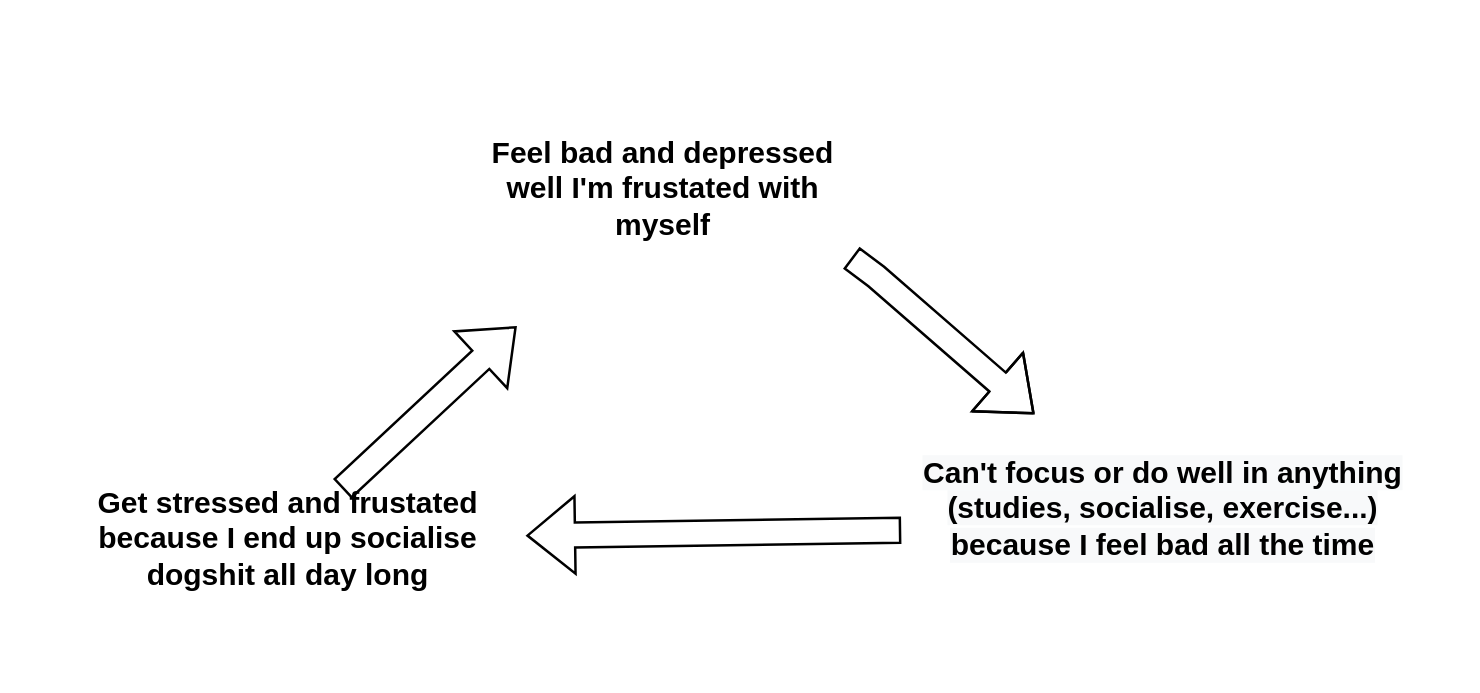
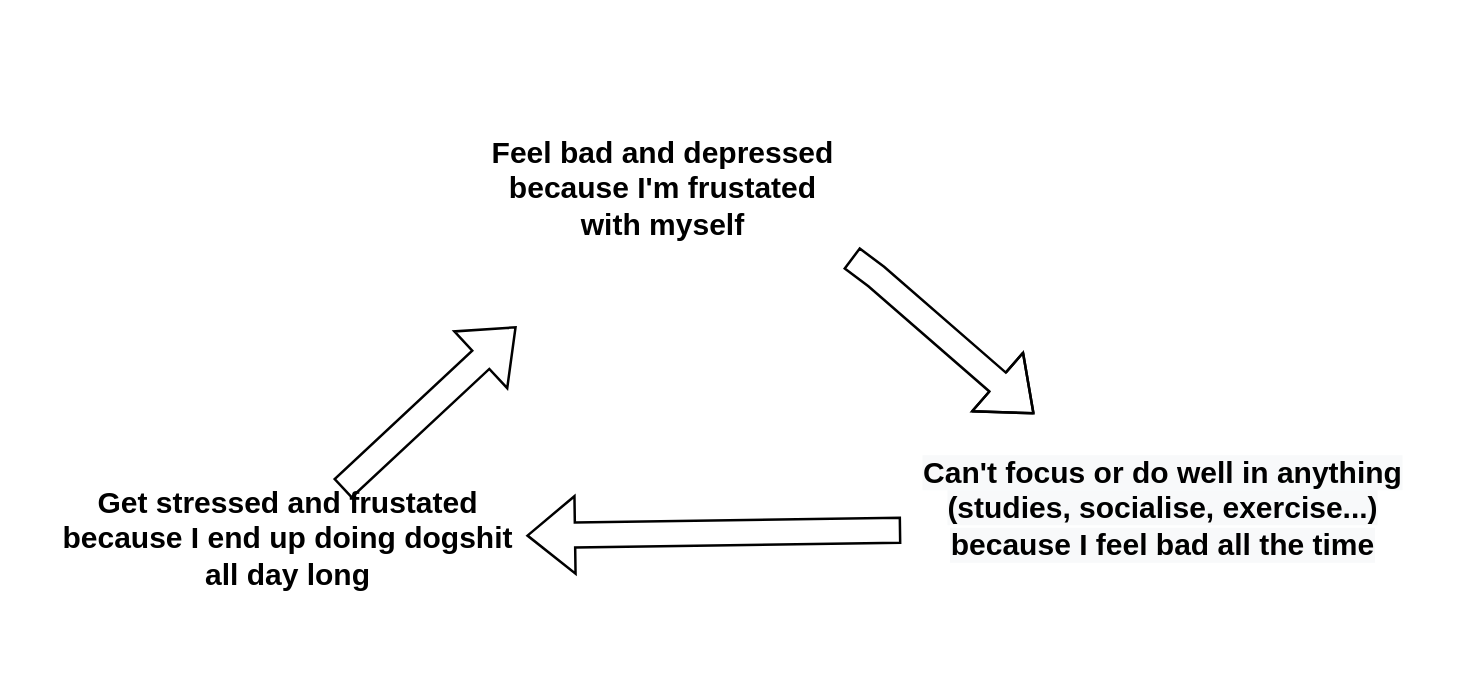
(664, 189) -> (664, 189)
(289, 539) -> (289, 539)
